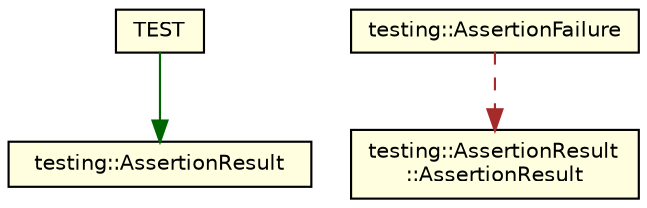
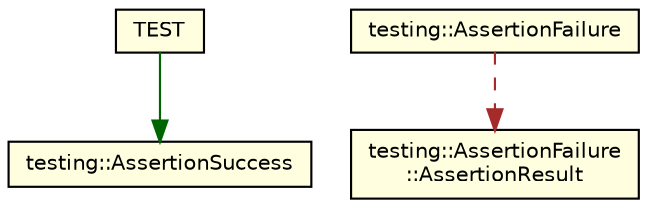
(160, 164) -> (160, 164)
(495, 164) -> (495, 164)
